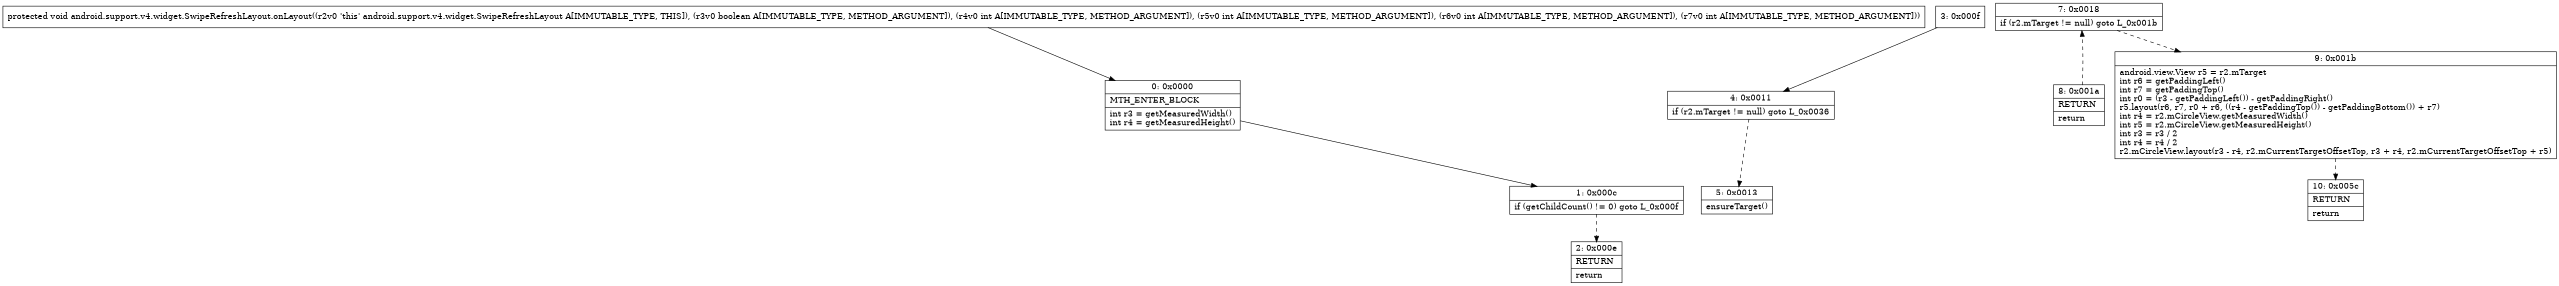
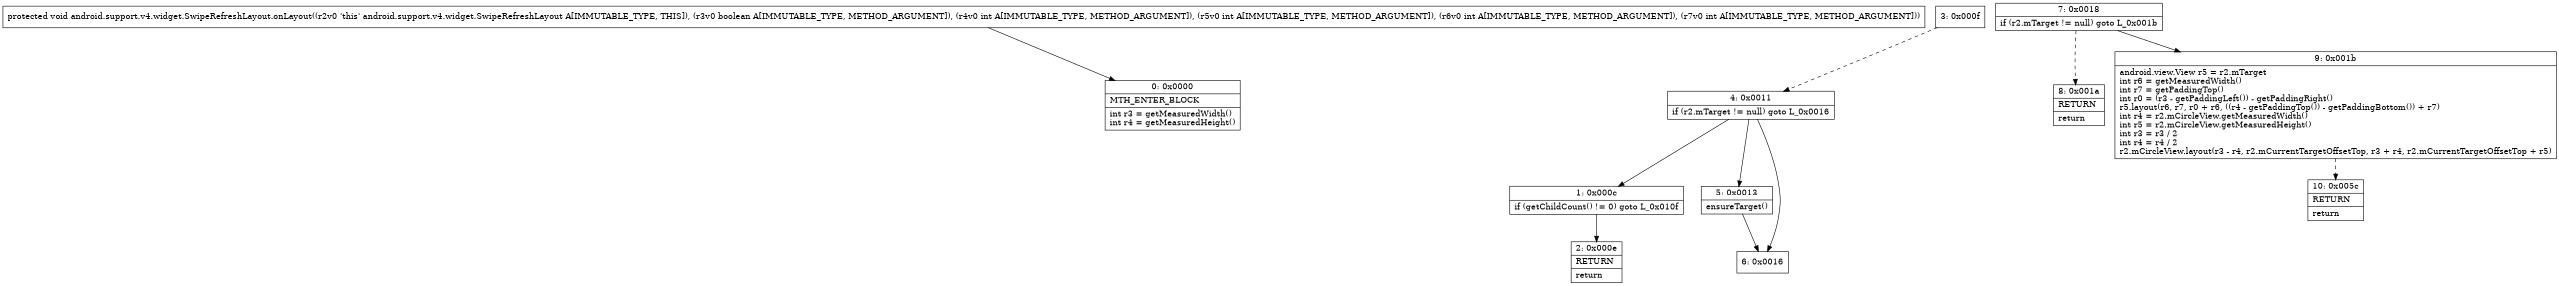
(2146, 40) -> (2146, 40)
(1863, 59) -> (1863, 59)
(2083, 61) -> (2075, 55)
(2173, 81) -> (2181, 81)
(1751, 112) -> (1751, 112)
(1744, 150) -> (1744, 150)
(1386, 153) -> (1676, 151)
(1597, 207) -> (1597, 207)
(1597, 225) -> (1597, 225)
none -> (1763, 262)
